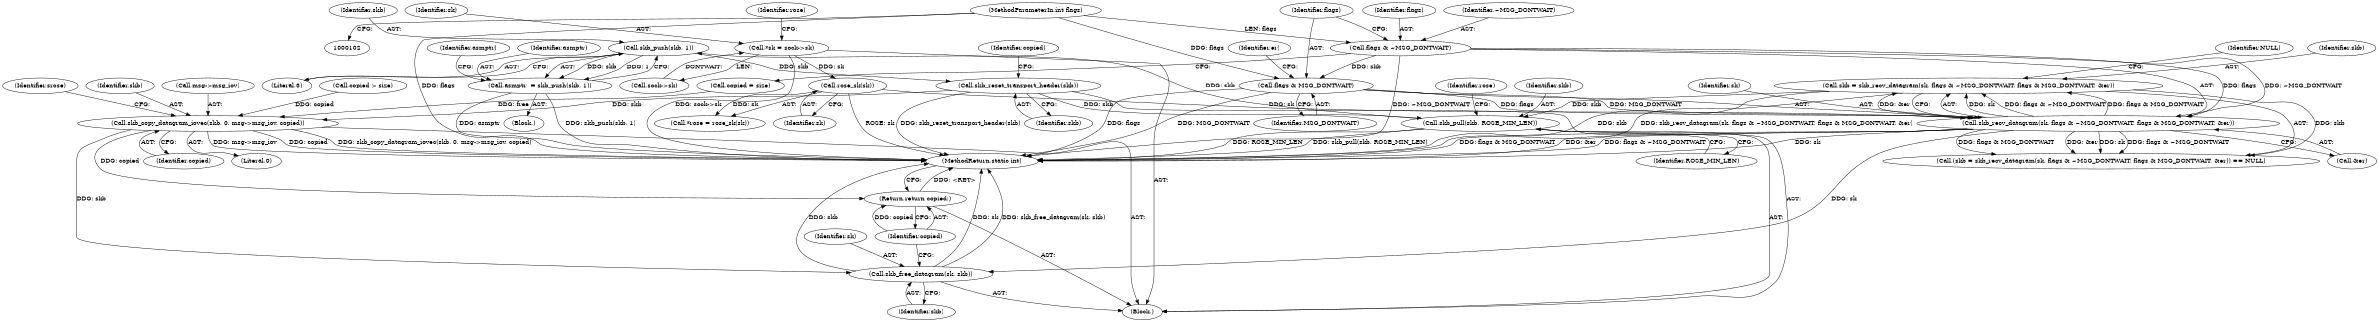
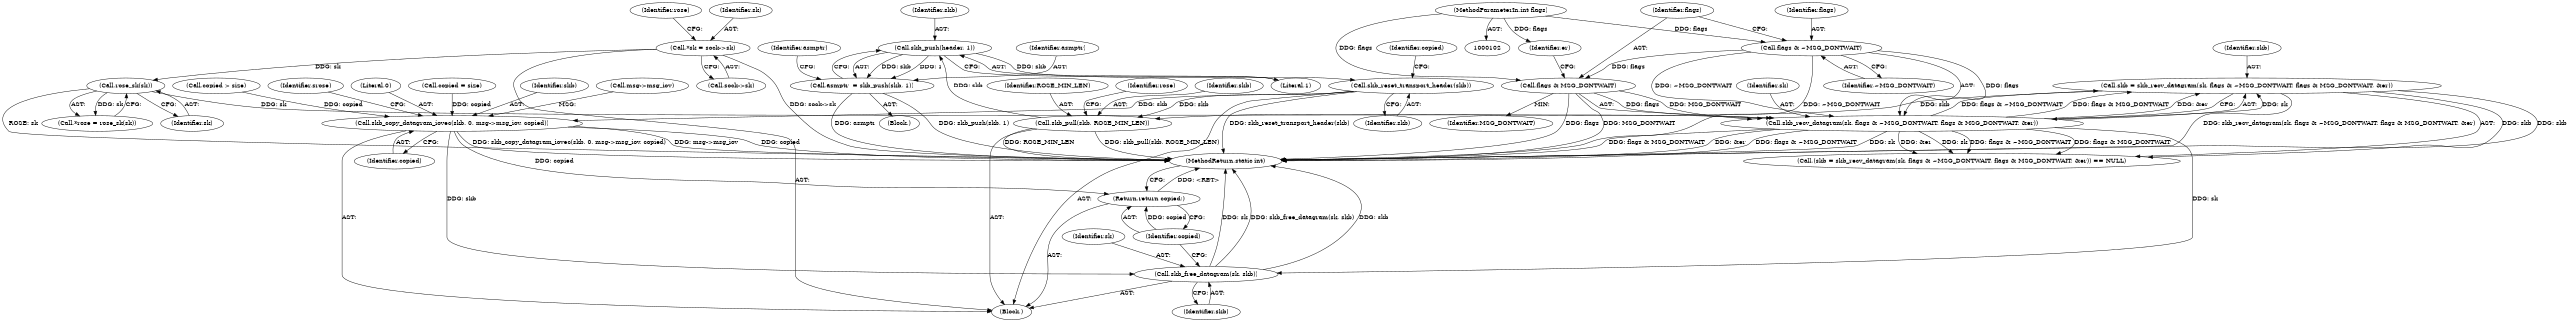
(366, 29) -> (1496, 29)
(1261, 29) -> (1691, 29)
(659, 48) -> (935, 48)
(2254, 48) -> none
(416, 52) -> (1513, 31)
(705, 67) -> (734, 67)
(745, 67) -> (713, 67)
(1366, 67) -> (1628, 67)
(1065, 69) -> (1861, 63)
(287, 86) -> (1296, 86)
(216, 105) -> (568, 105)
(514, 105) -> (472, 105)
(1306, 105) -> (1543, 105)
(1316, 106) -> none
none -> (123, 109)
(1645, 133) -> none
(1718, 142) -> (1067, 105)
(201, 153) -> (411, 103)
(2352, 161) -> none
